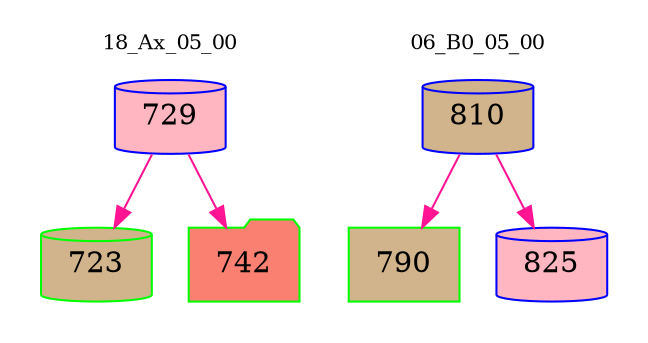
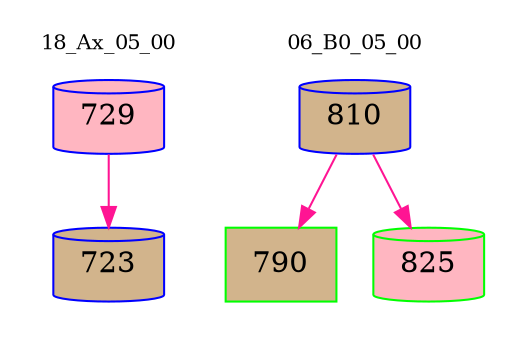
(96, 265) -> (109, 265)
(244, 265) -> none
(552, 265) -> (429, 265)
